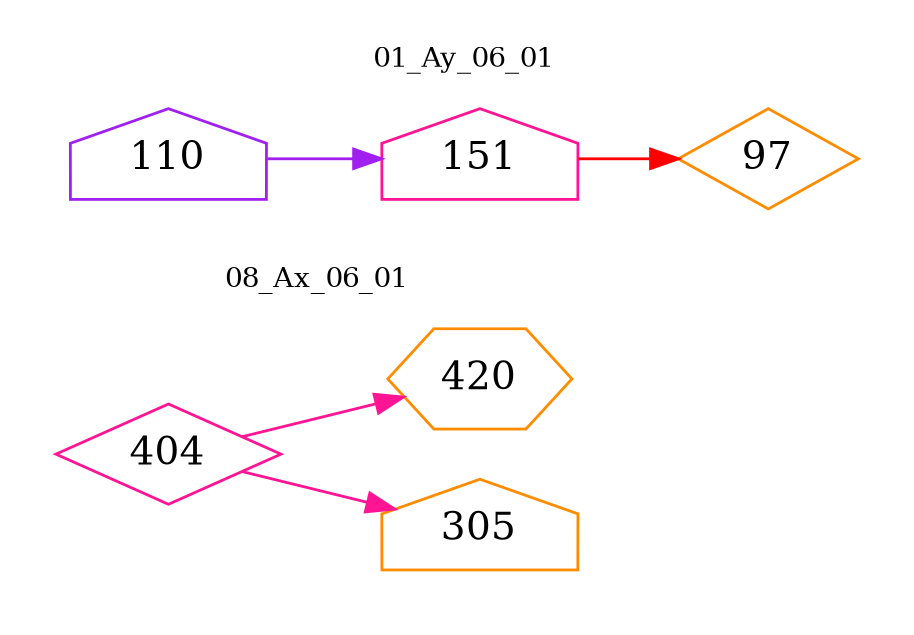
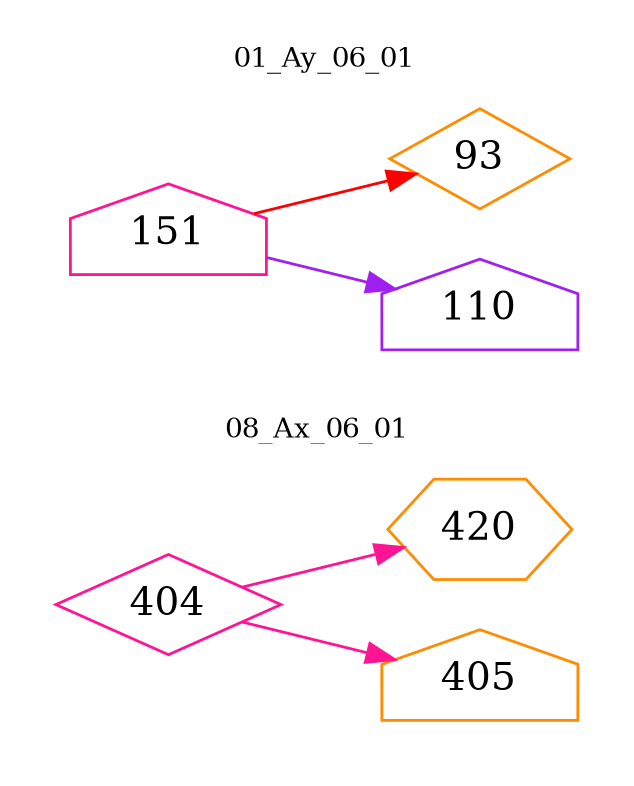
(310, 159) -> (317, 270)
(768, 159) -> (480, 159)
(480, 529) -> (480, 680)
